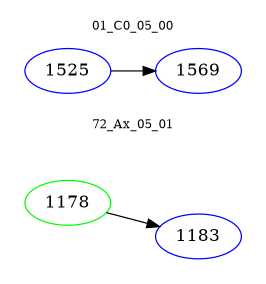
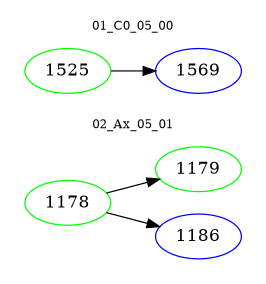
(68, 71) -> (68, 71)
(133, 125) -> (133, 125)
none -> (198, 169)
(198, 236) -> (198, 236)
